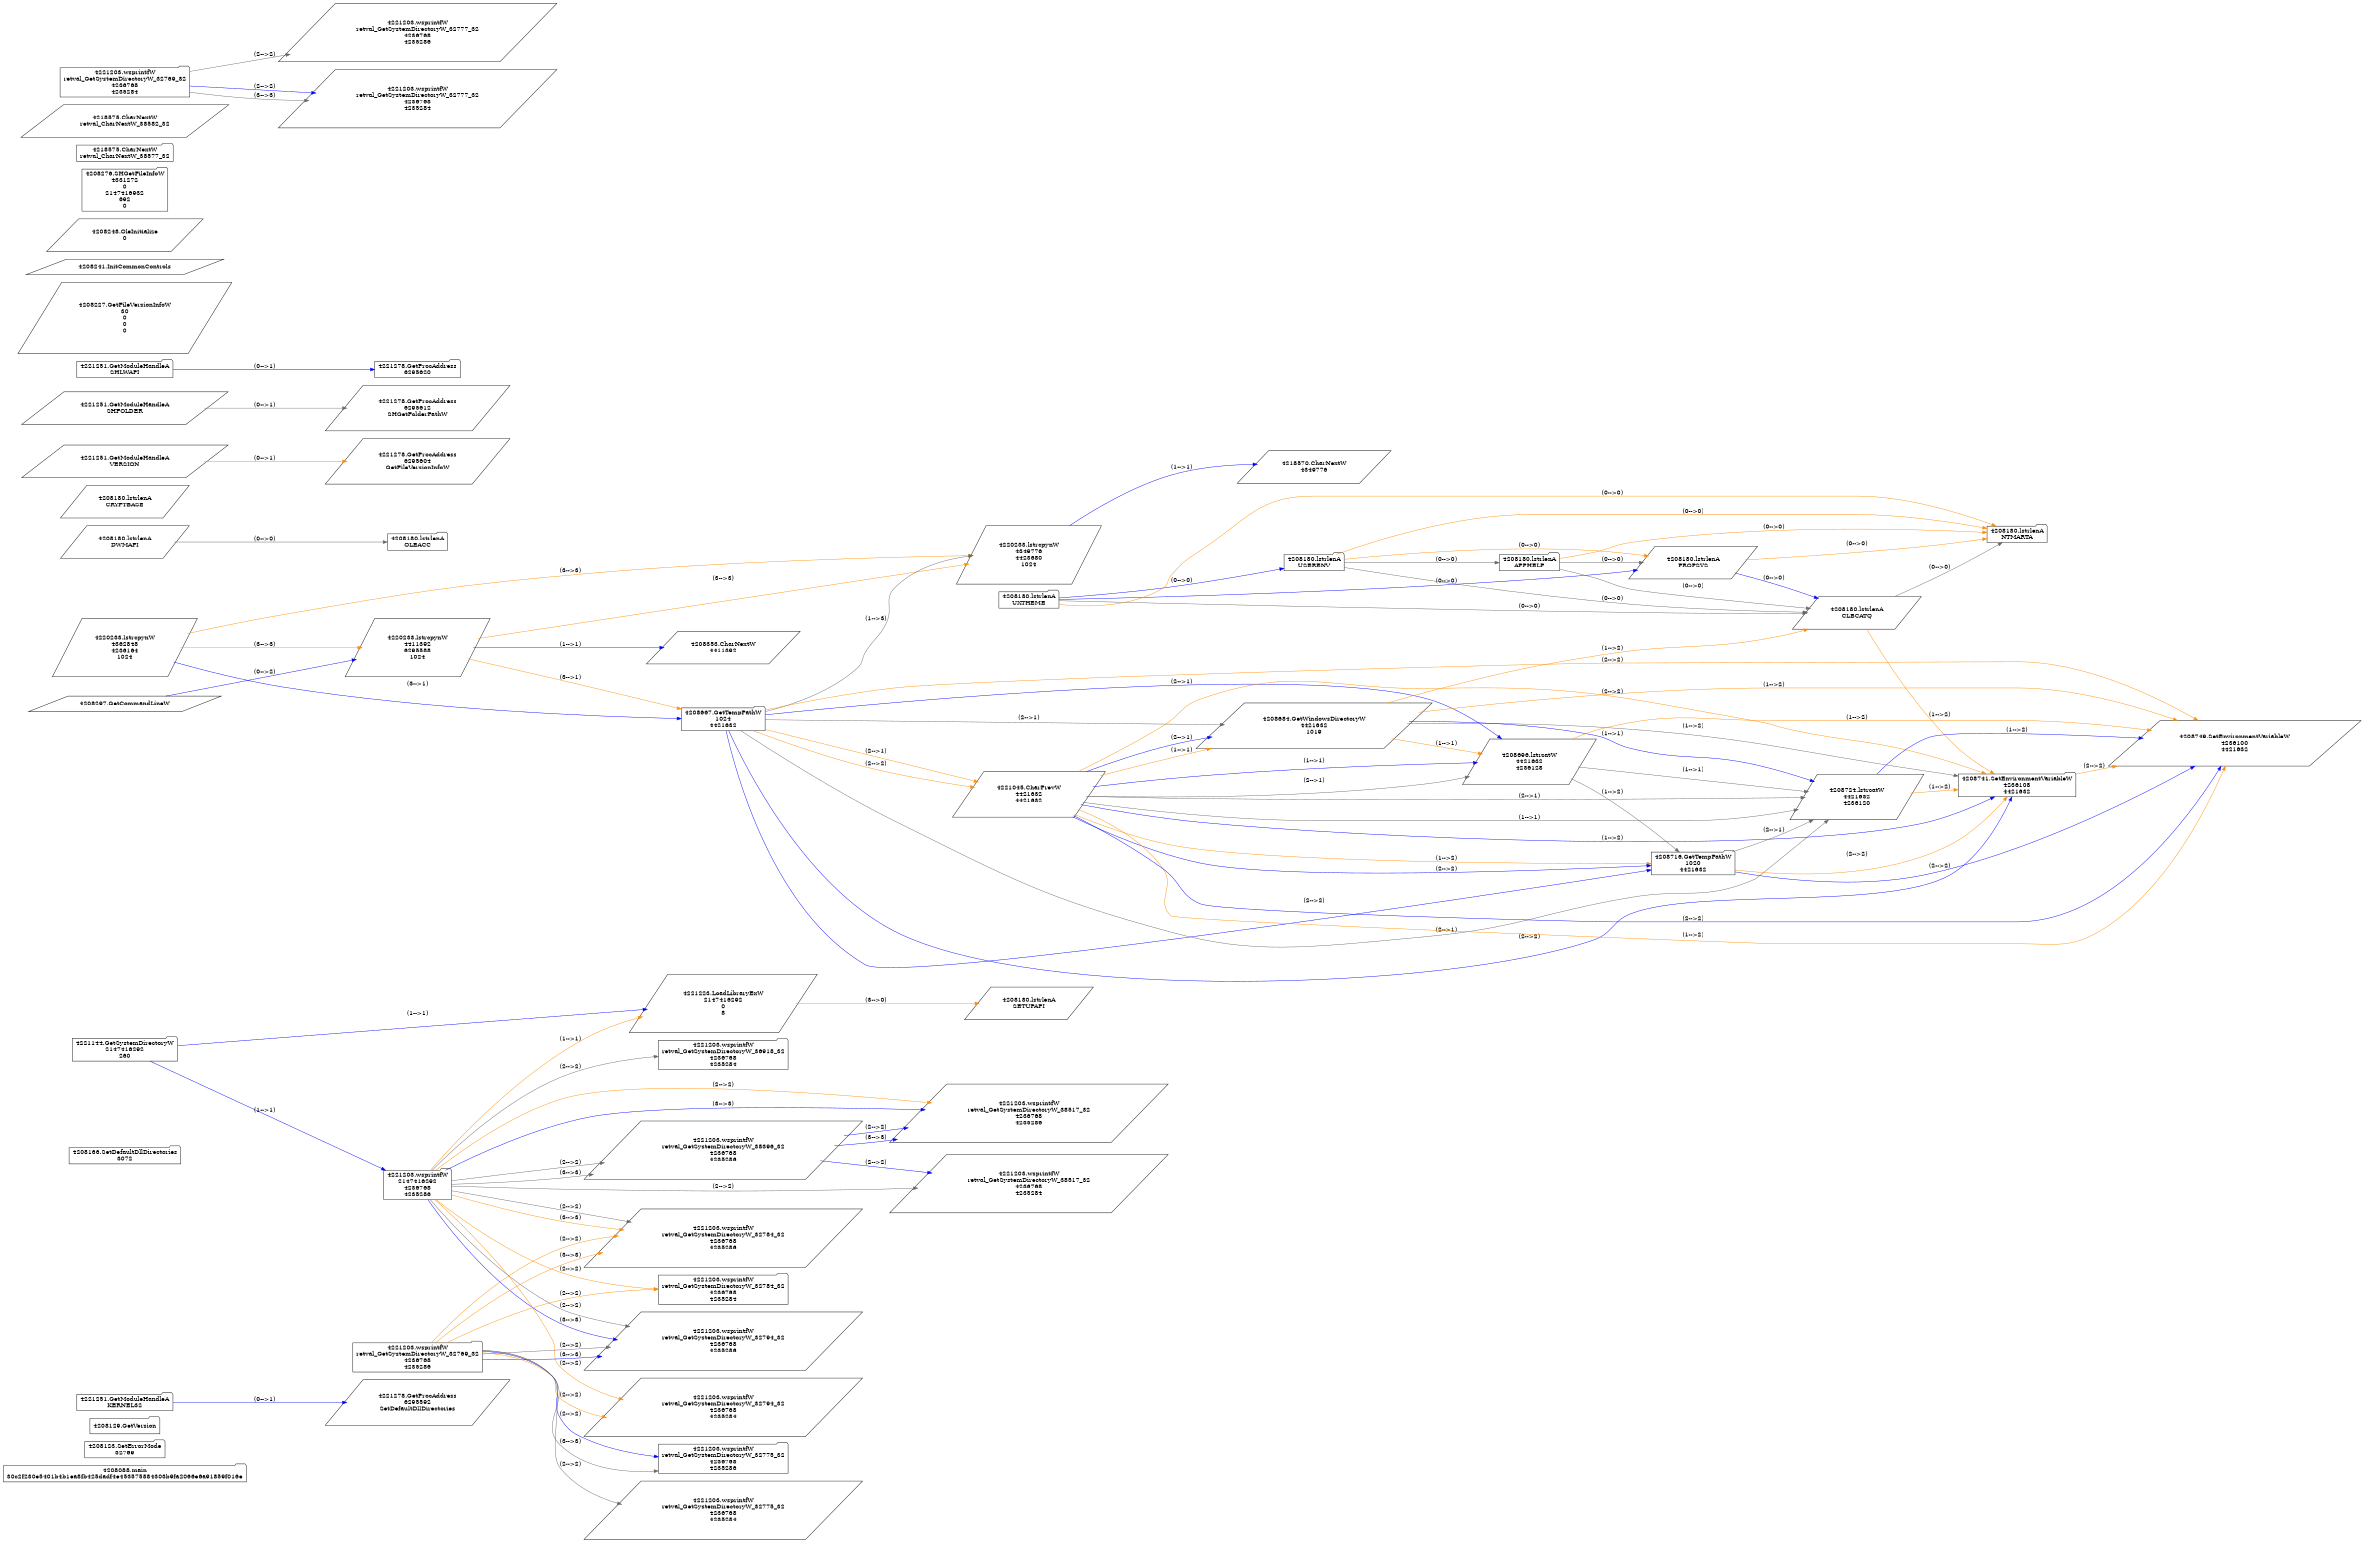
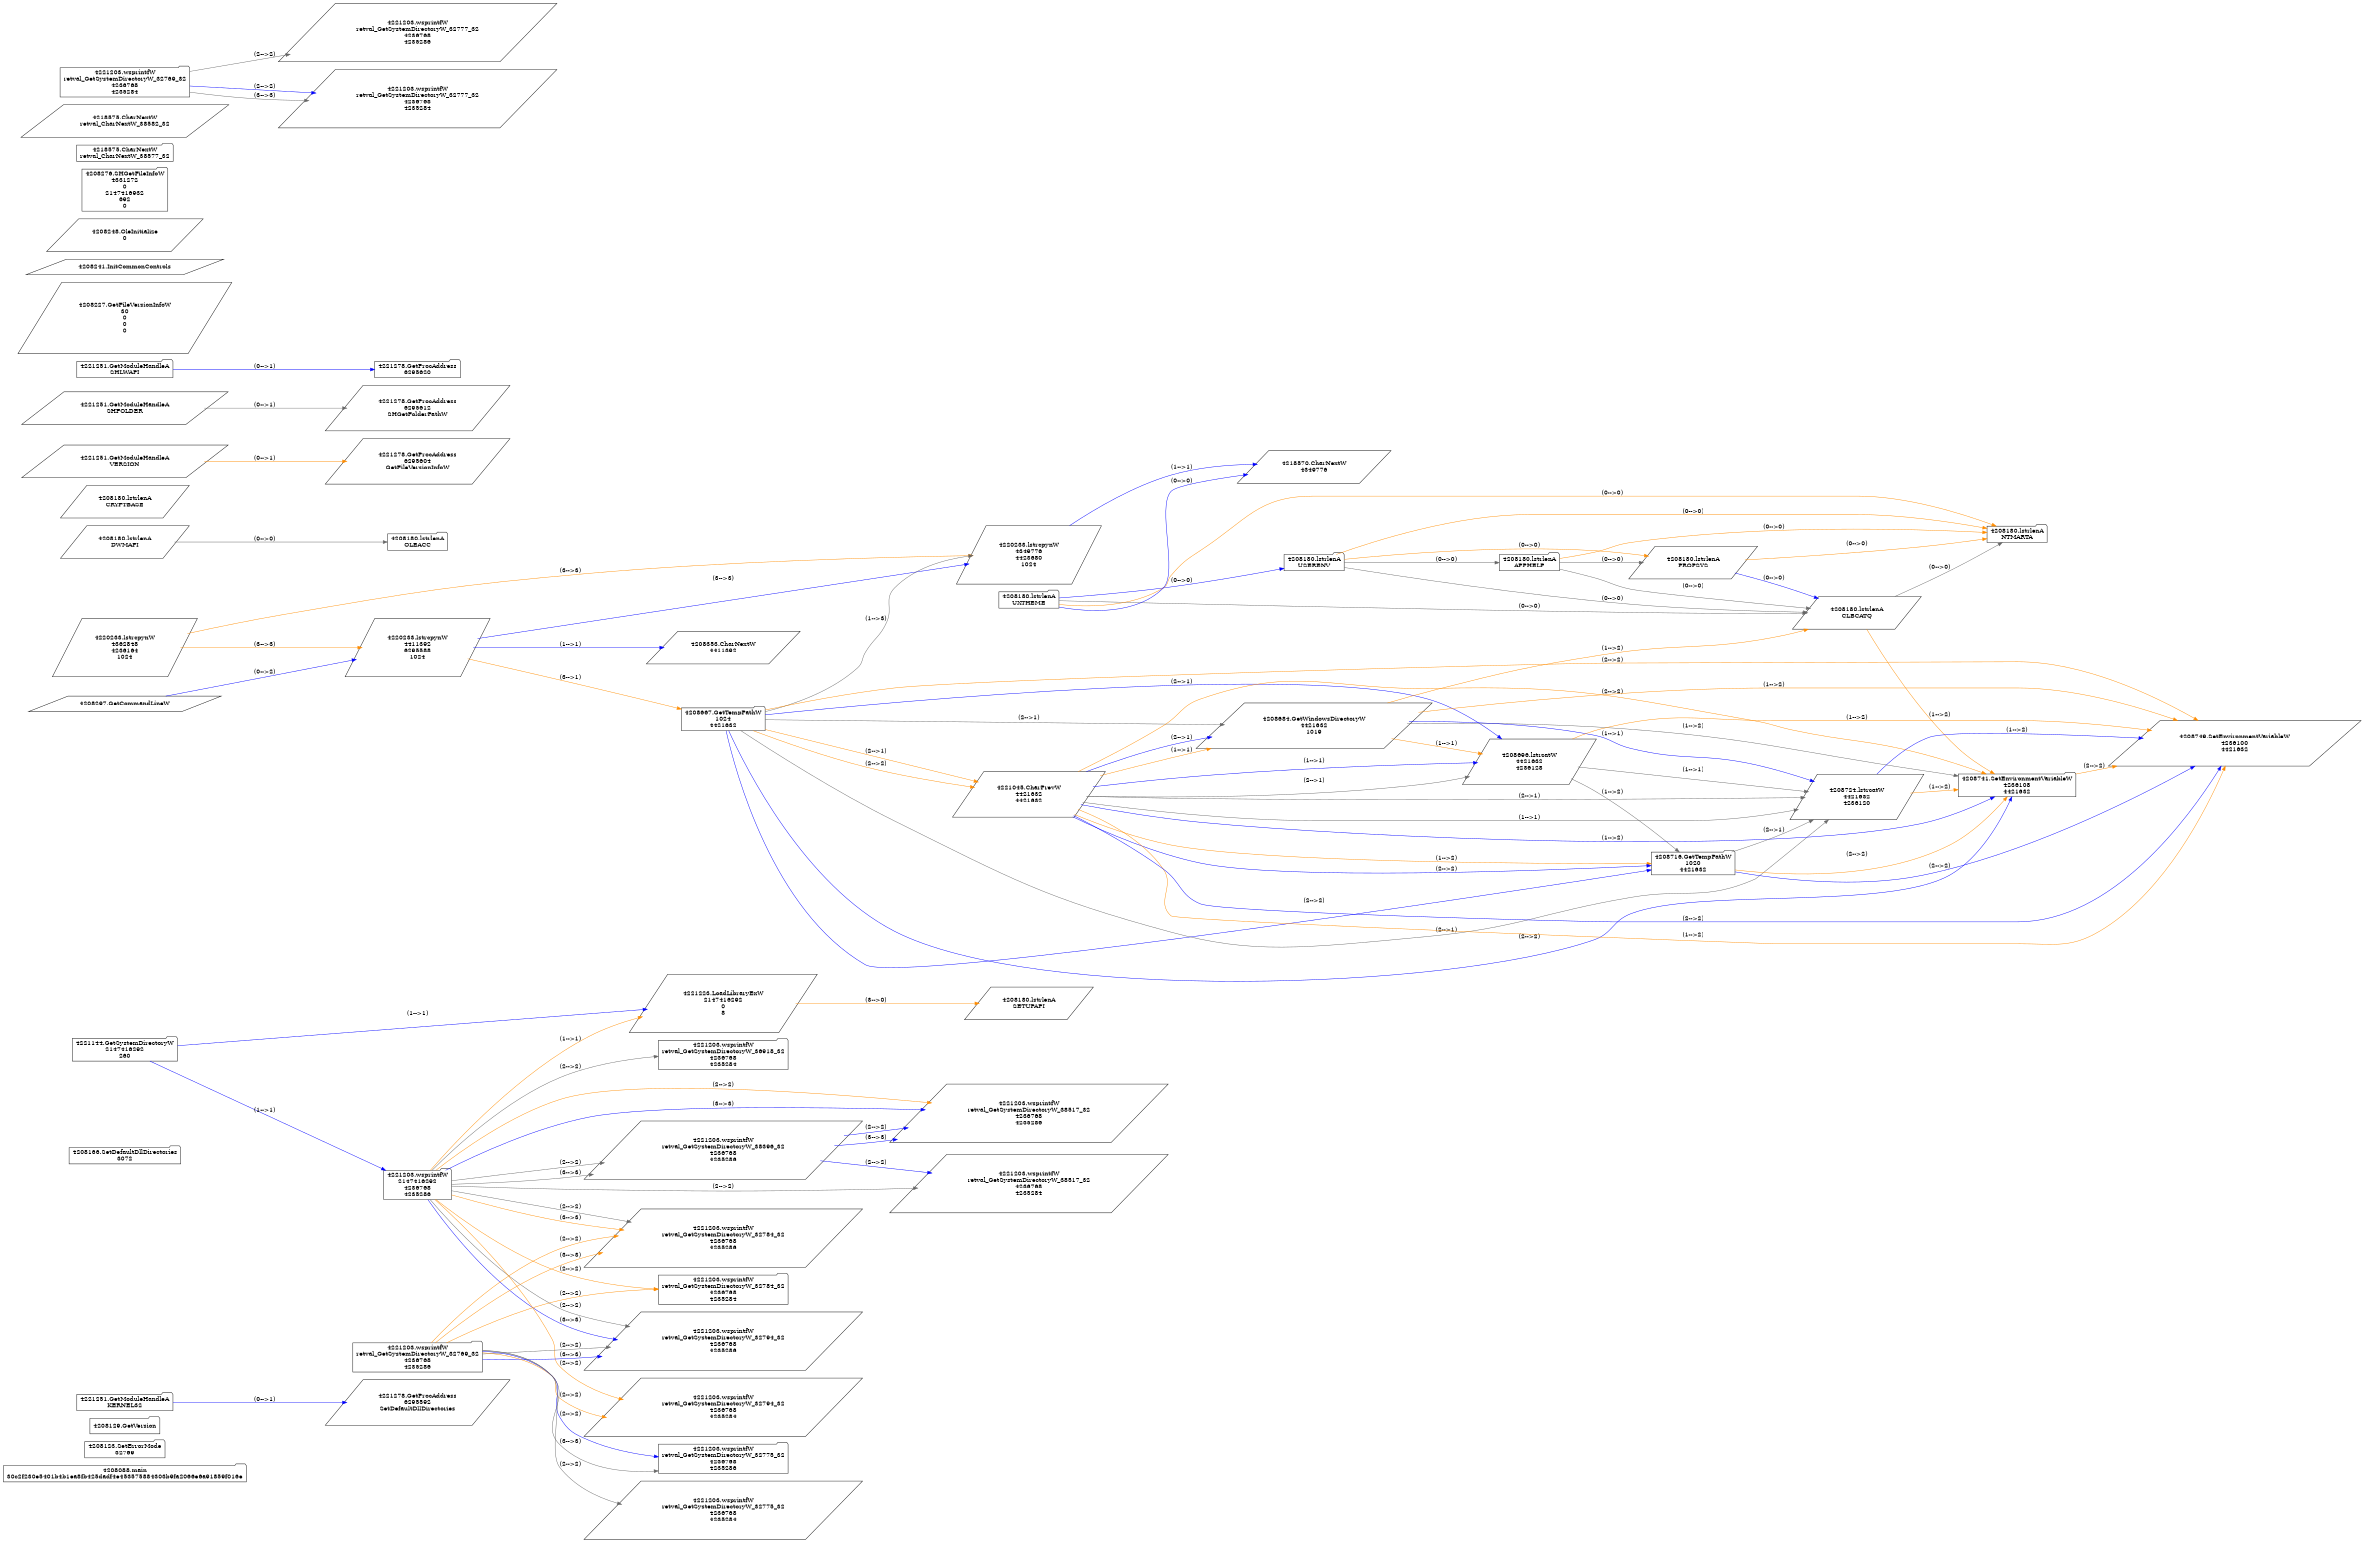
(1346, 590) -> (1169, 557)
(721, 602) -> (721, 602)
(423, 704) -> none
